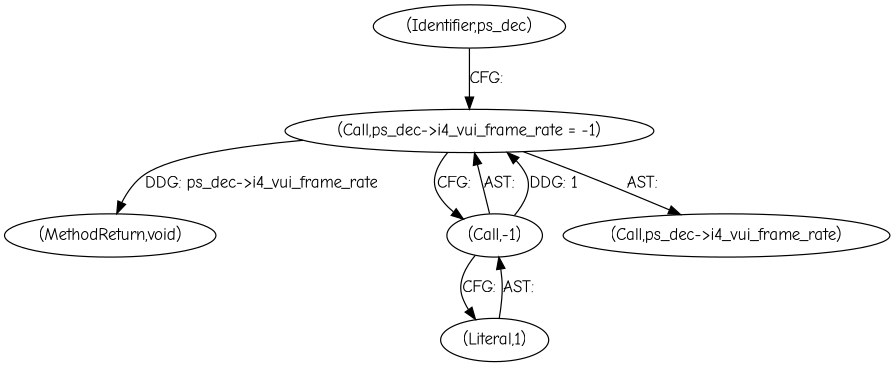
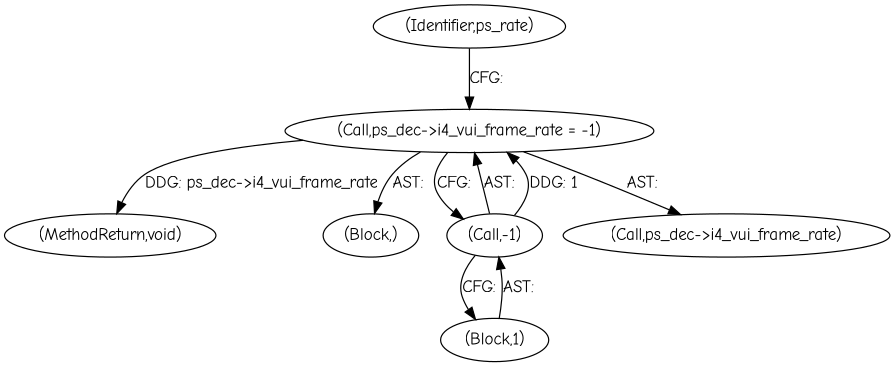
(469, 26) -> (469, 26)
none -> (371, 235)
(495, 340) -> (495, 340)
